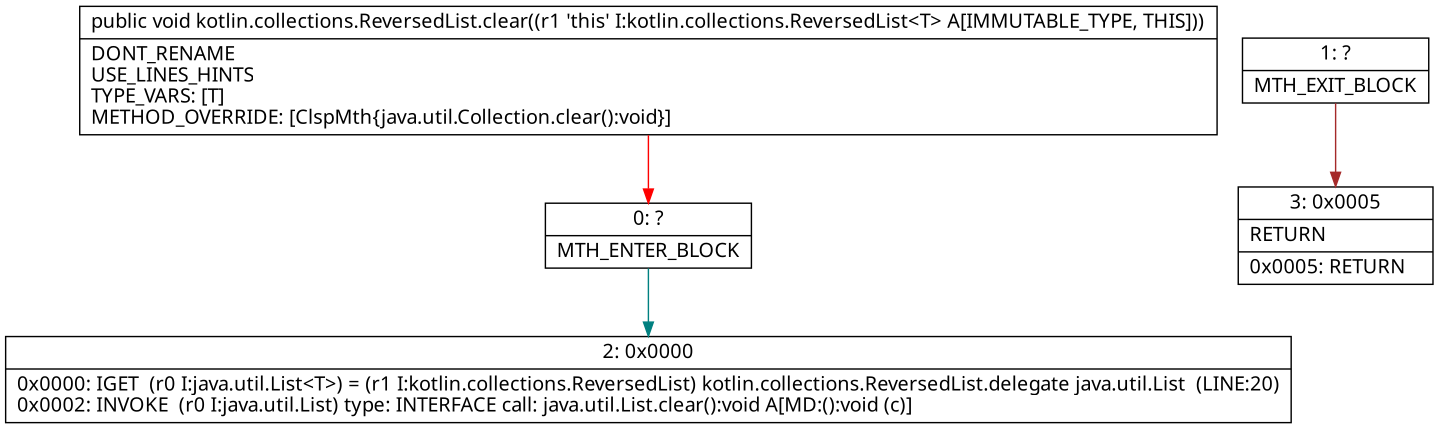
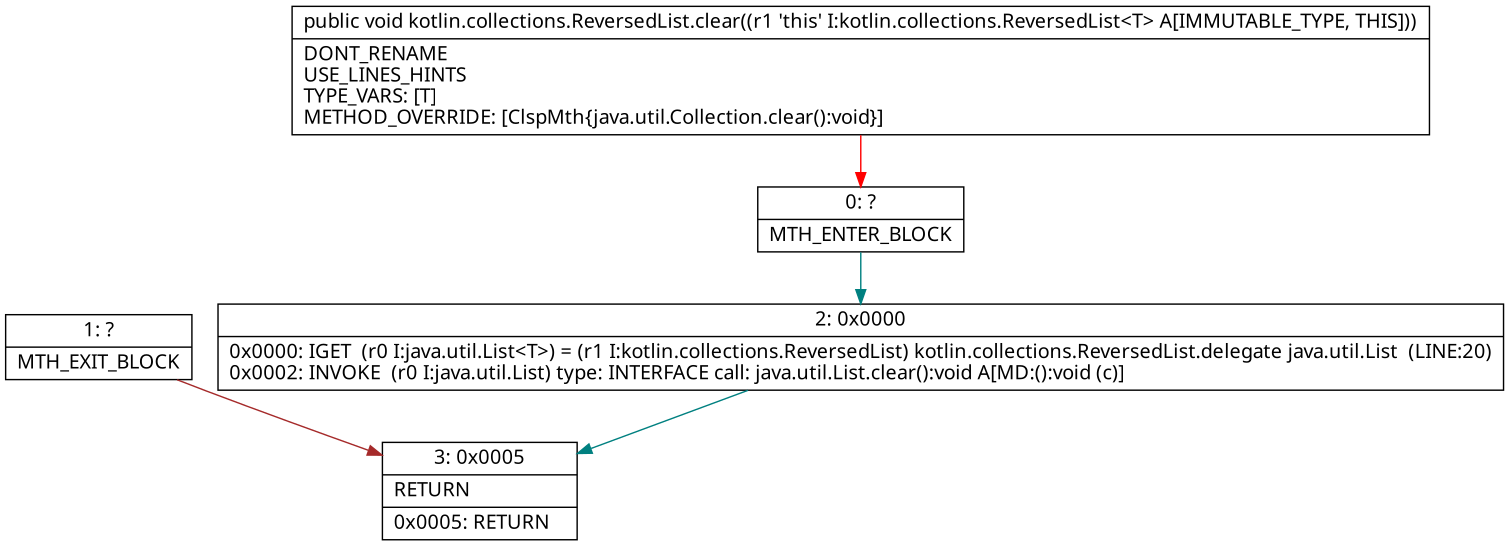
none -> (670, 419)
